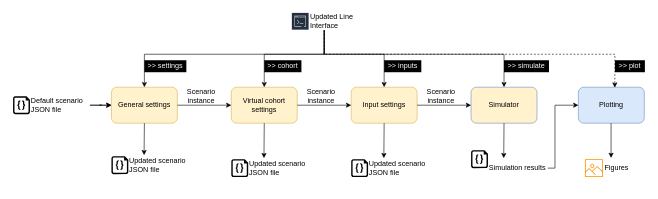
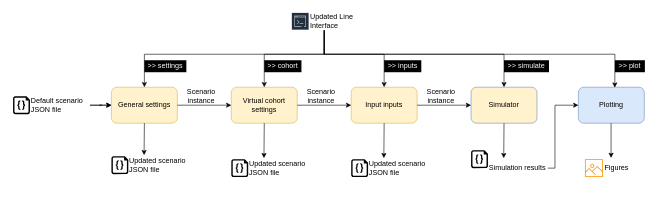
(574, 54) -> (574, 54)
(384, 105) -> (384, 105)
